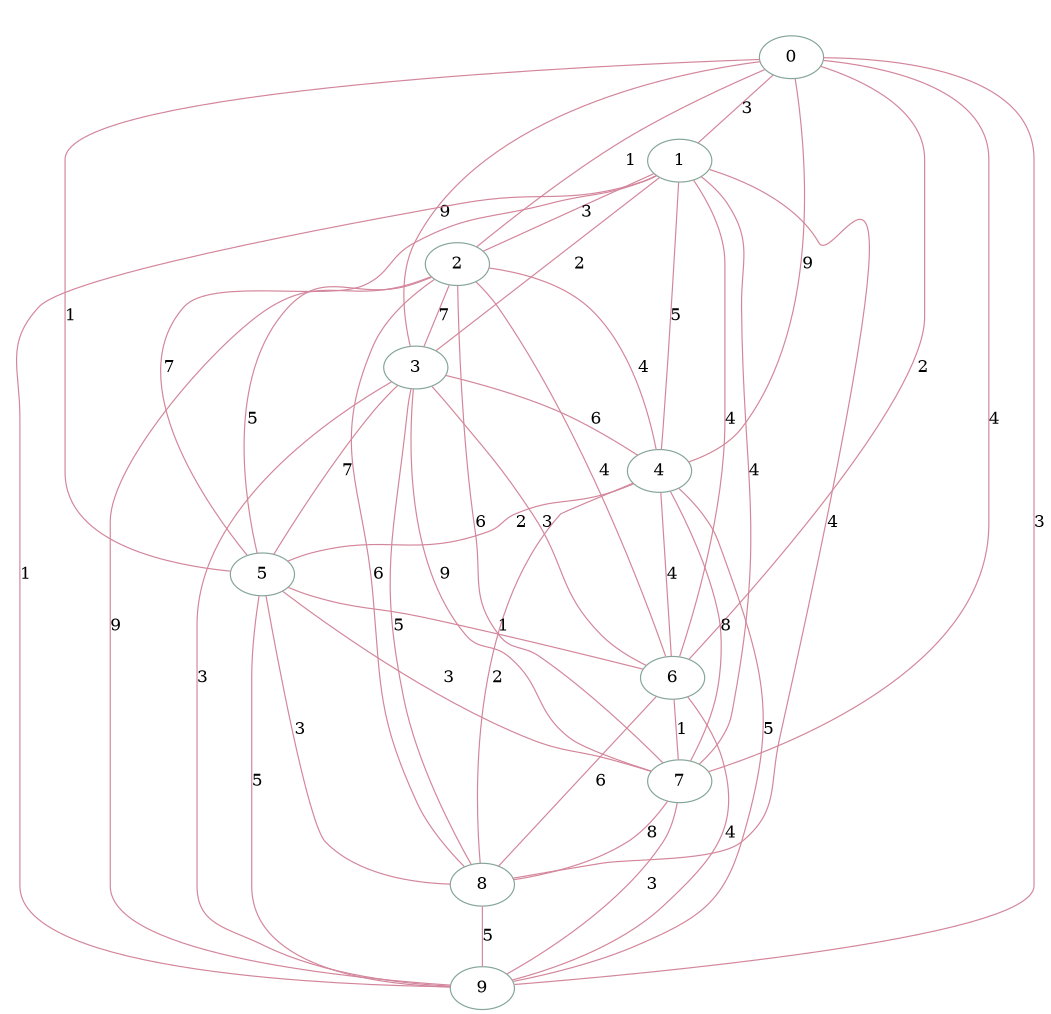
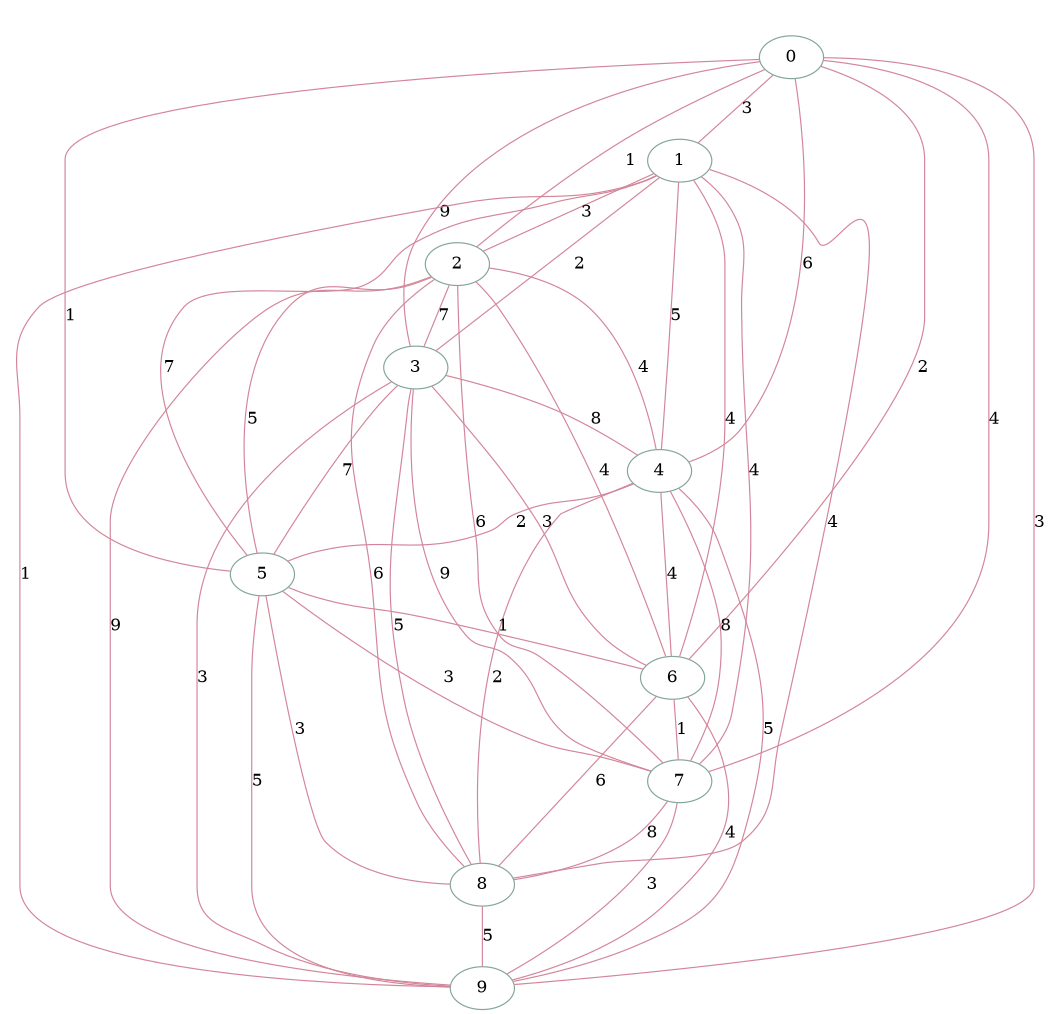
(808, 264) -> (808, 264)
(597, 419) -> (597, 419)
